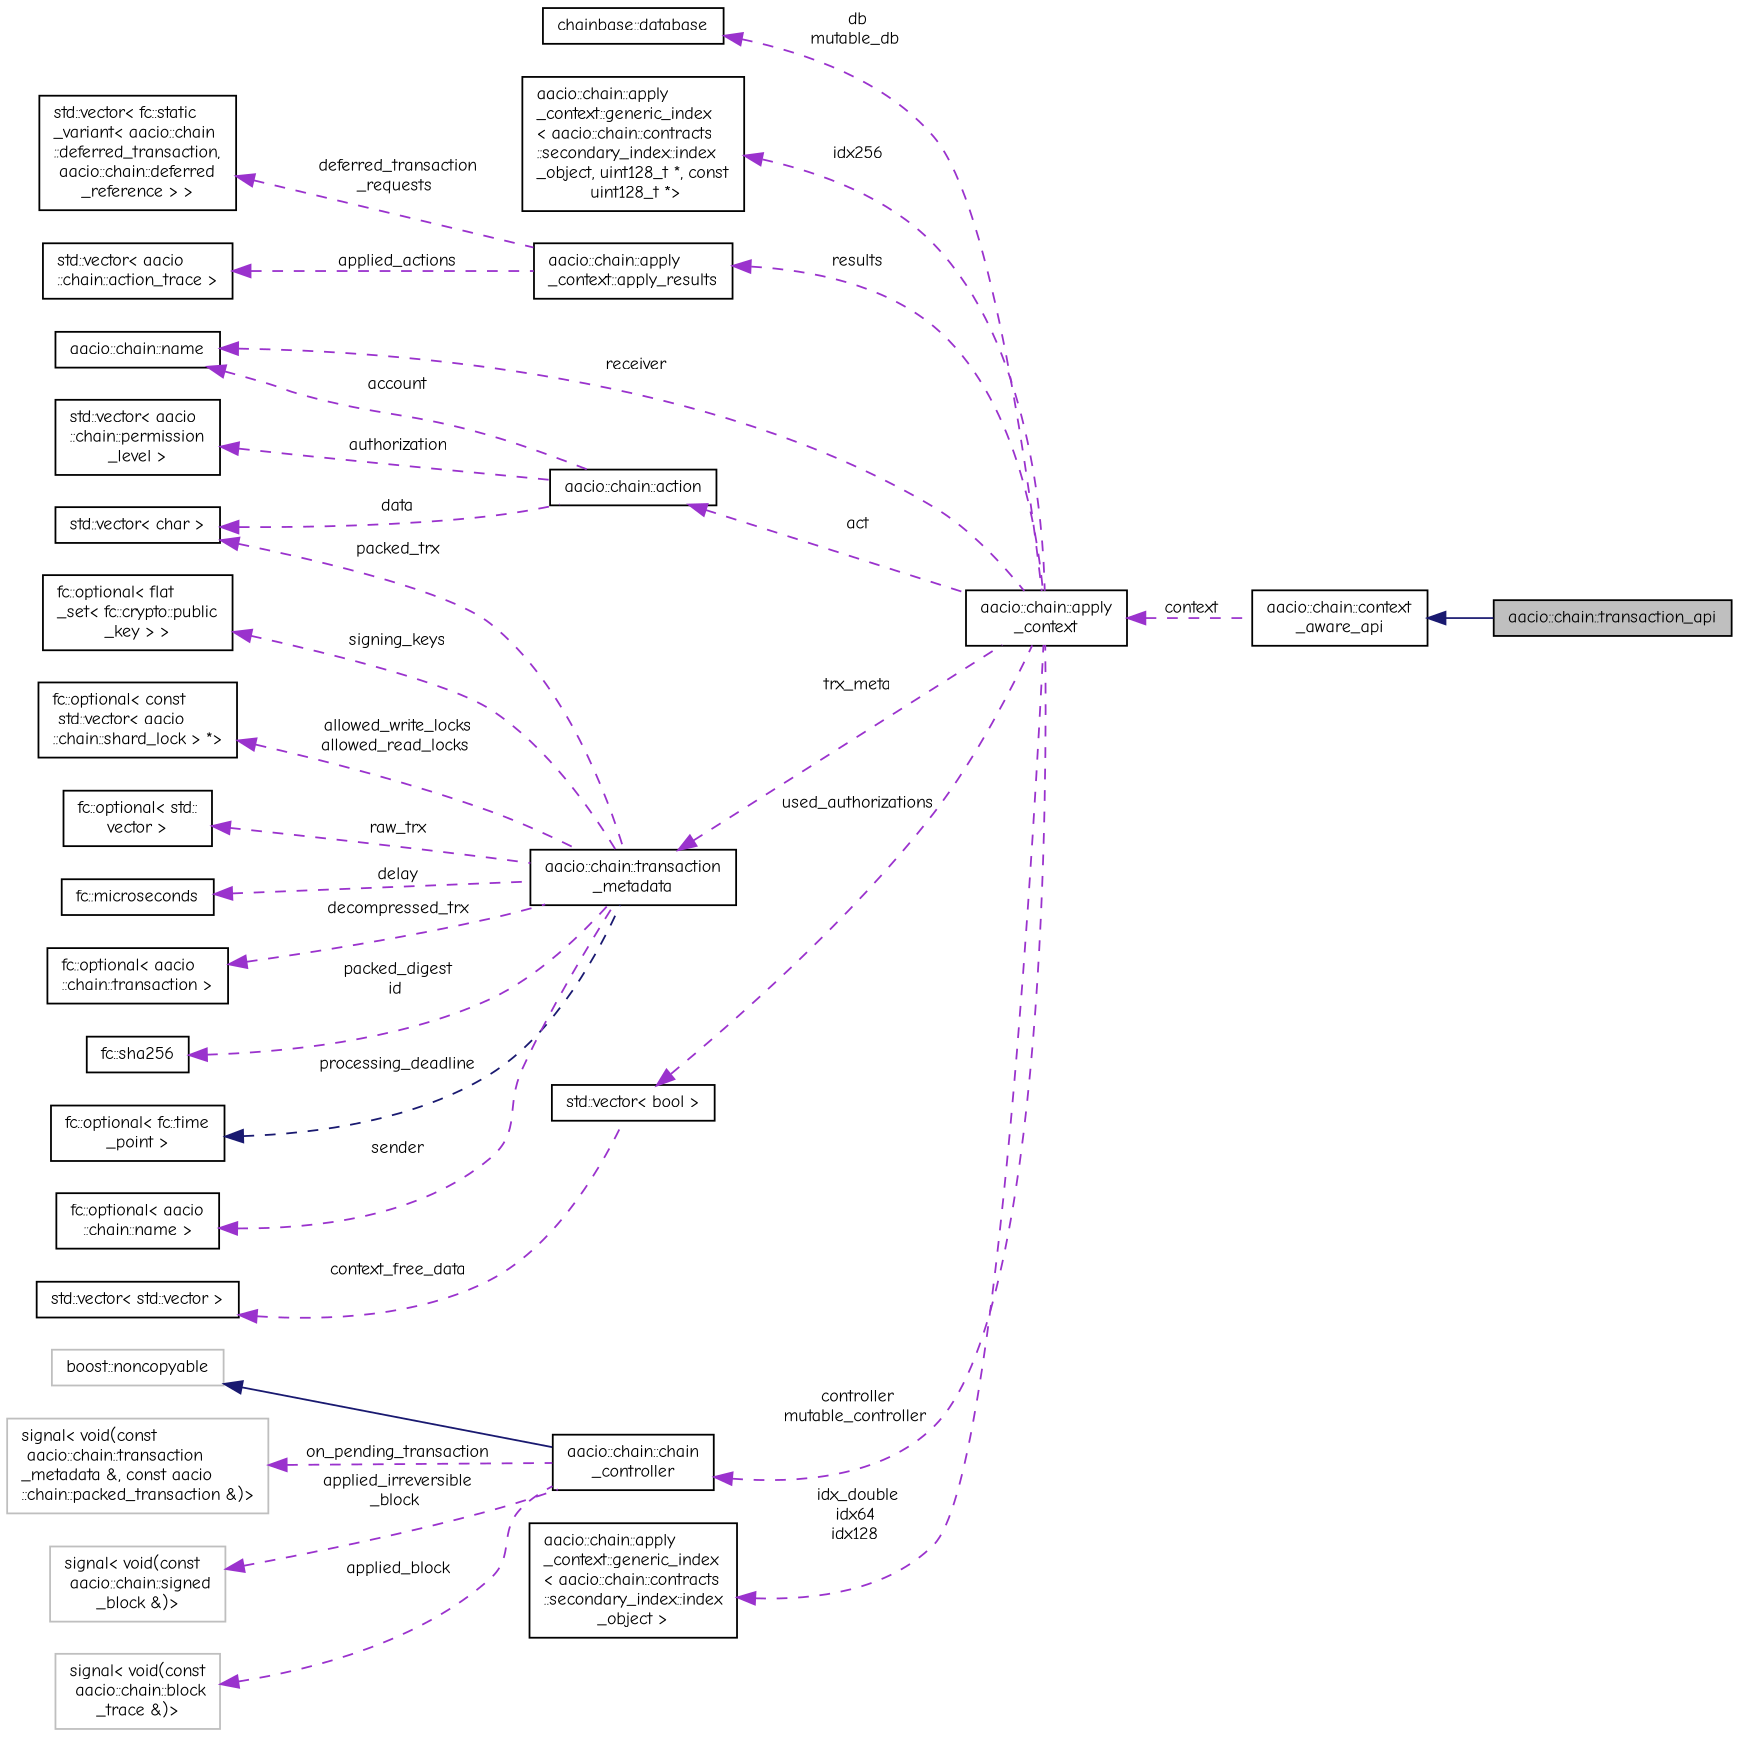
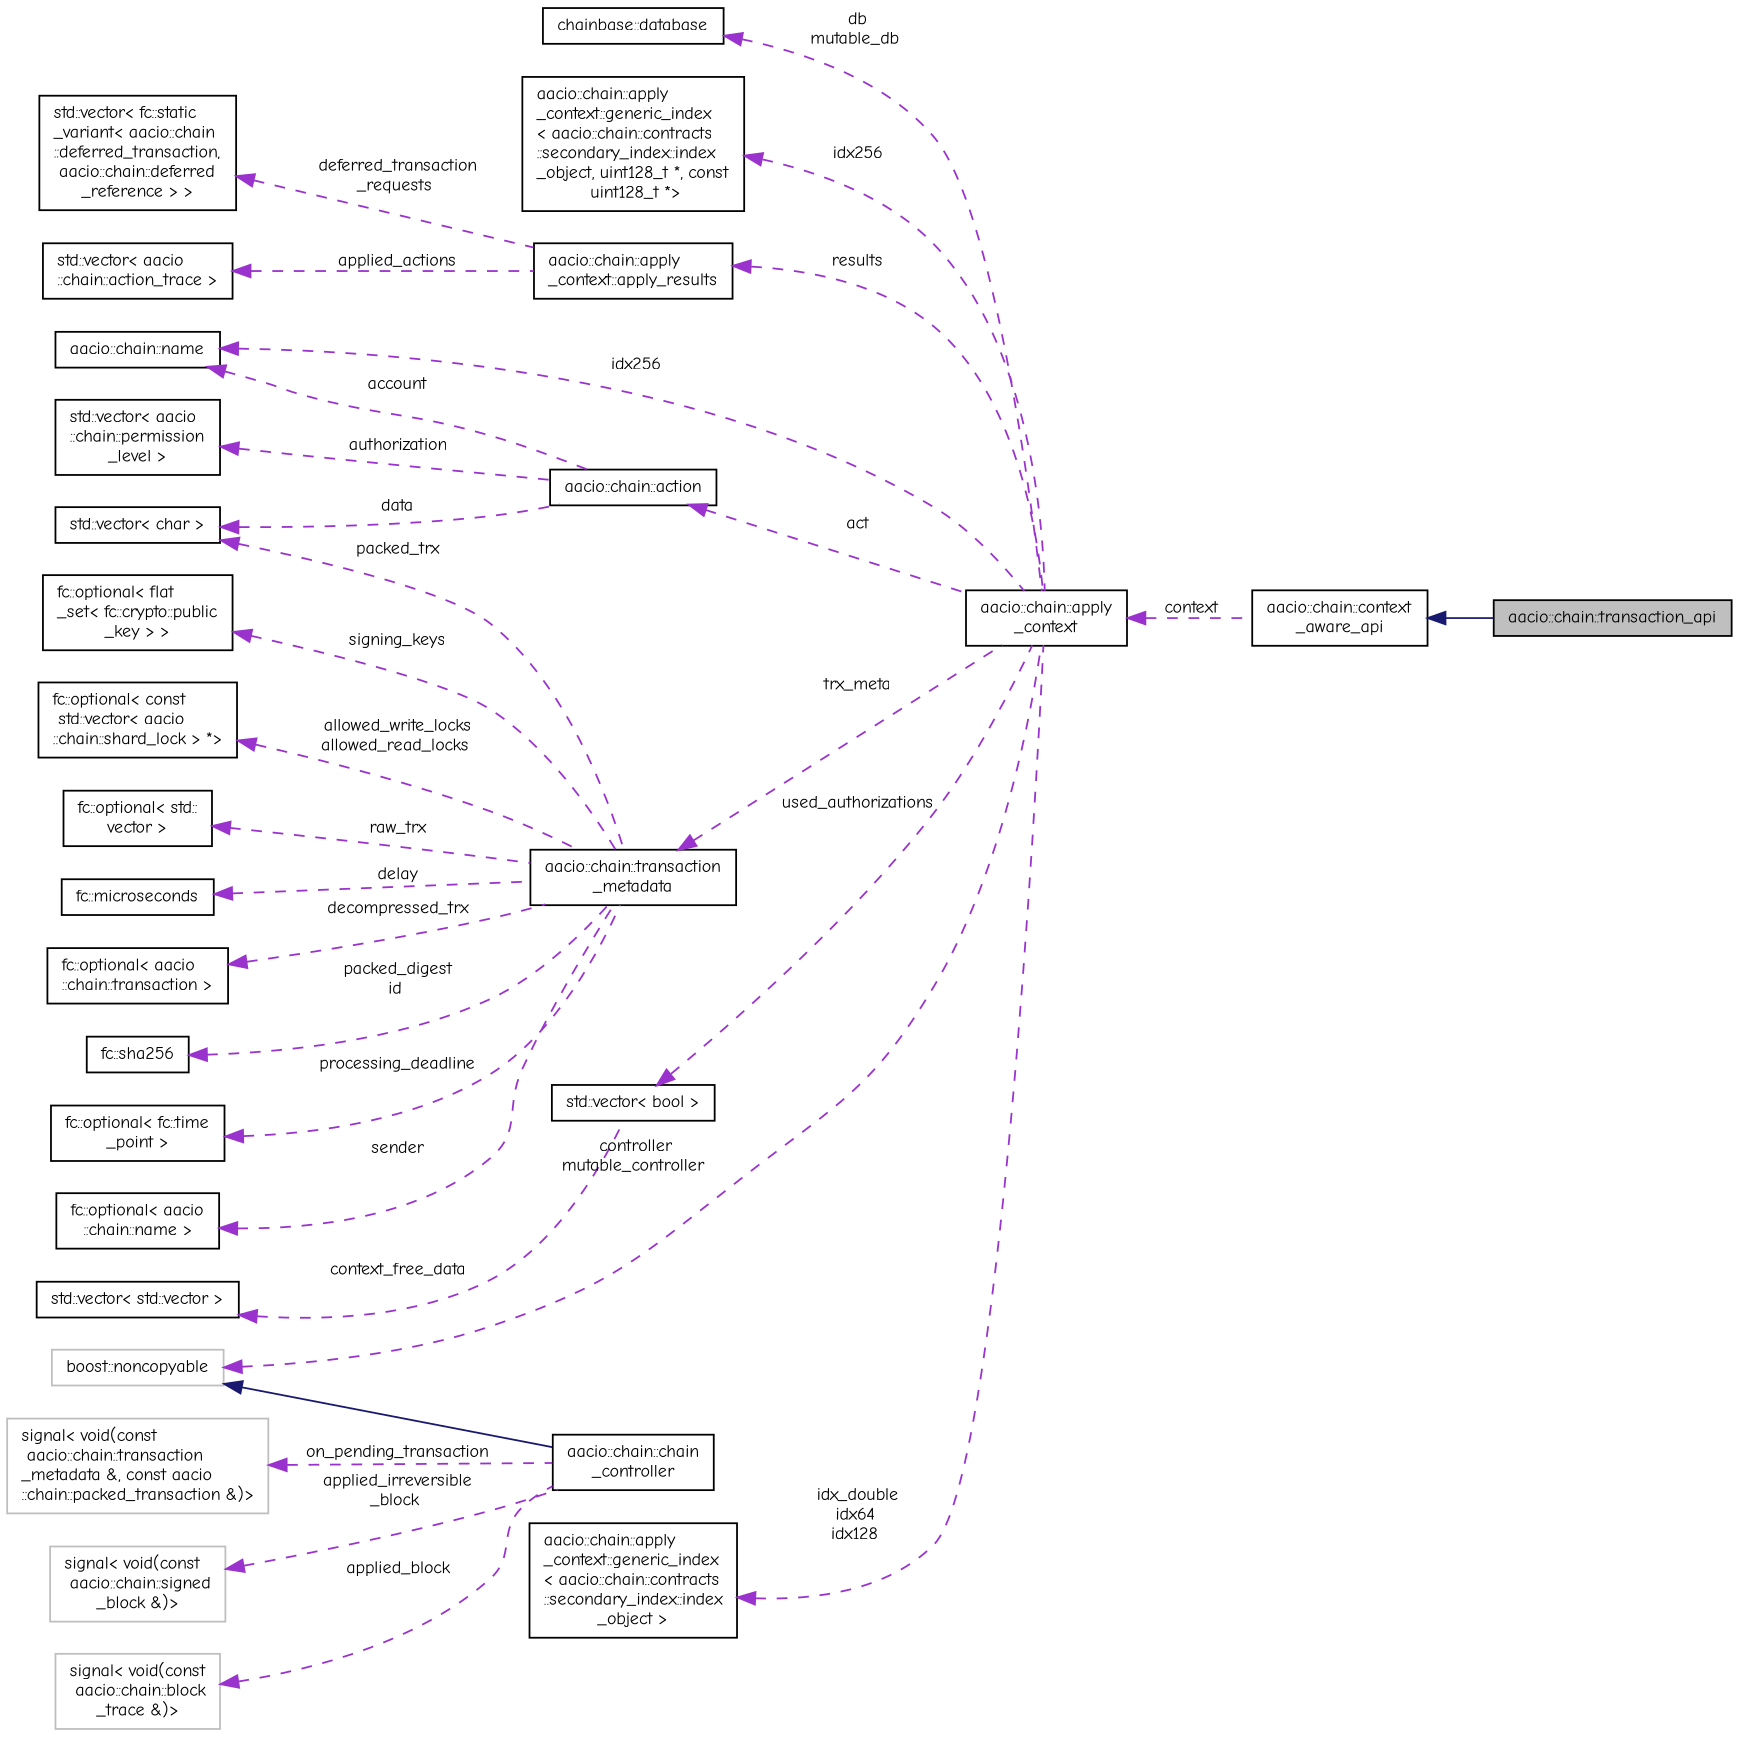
(633, 365) -> (633, 365)
(472, 1084) -> (472, 1084)
(1021, 1151) -> (776, 1152)
